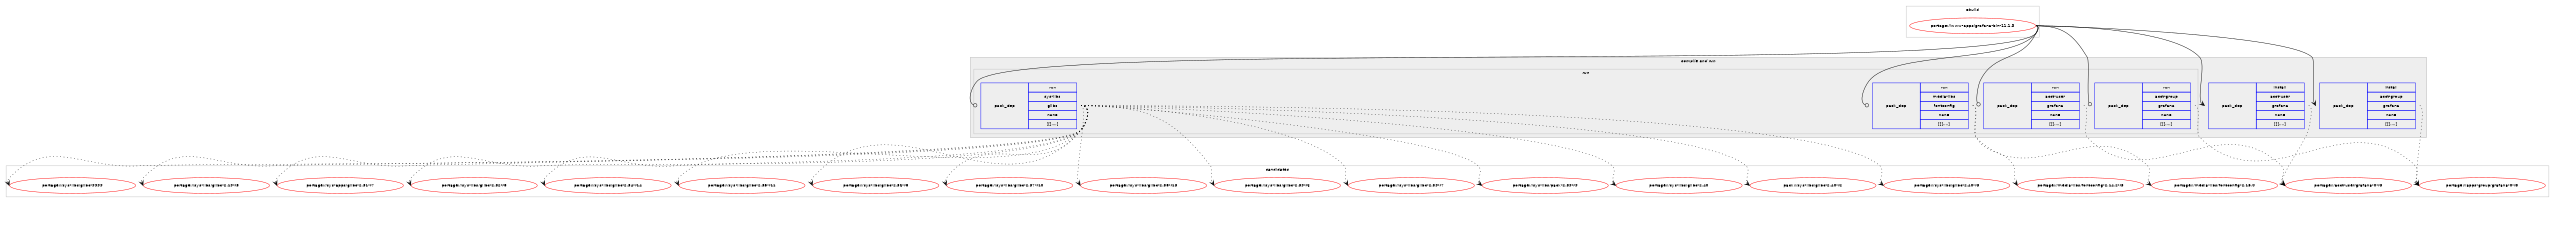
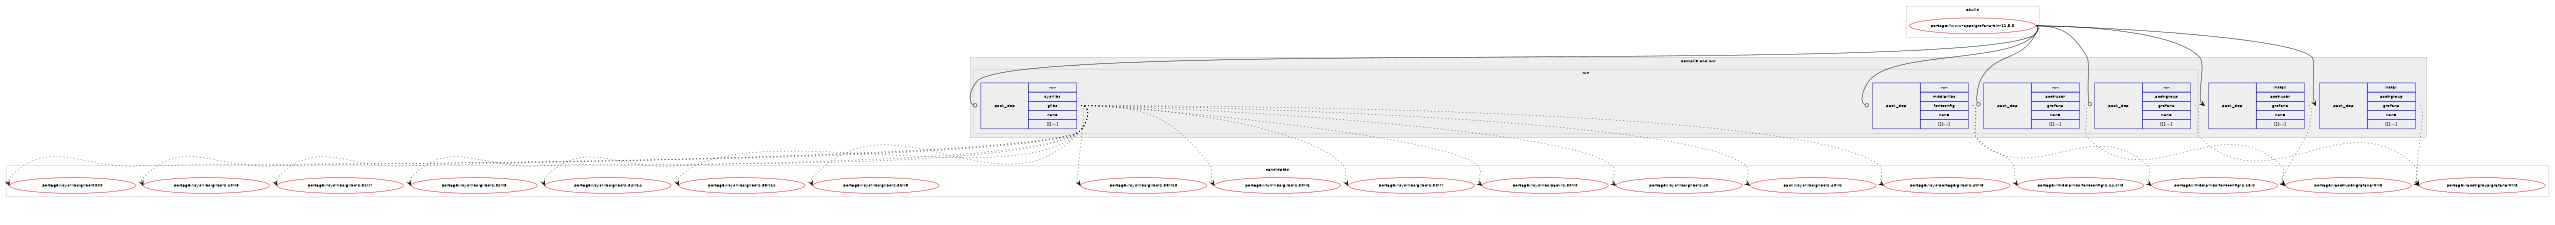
(1973, 26) -> (1973, 26)
(340, 186) -> (340, 186)
(1010, 186) -> none
(1278, 186) -> (1278, 186)
(1947, 186) -> (1947, 186)
(2482, 186) -> (2482, 186)
